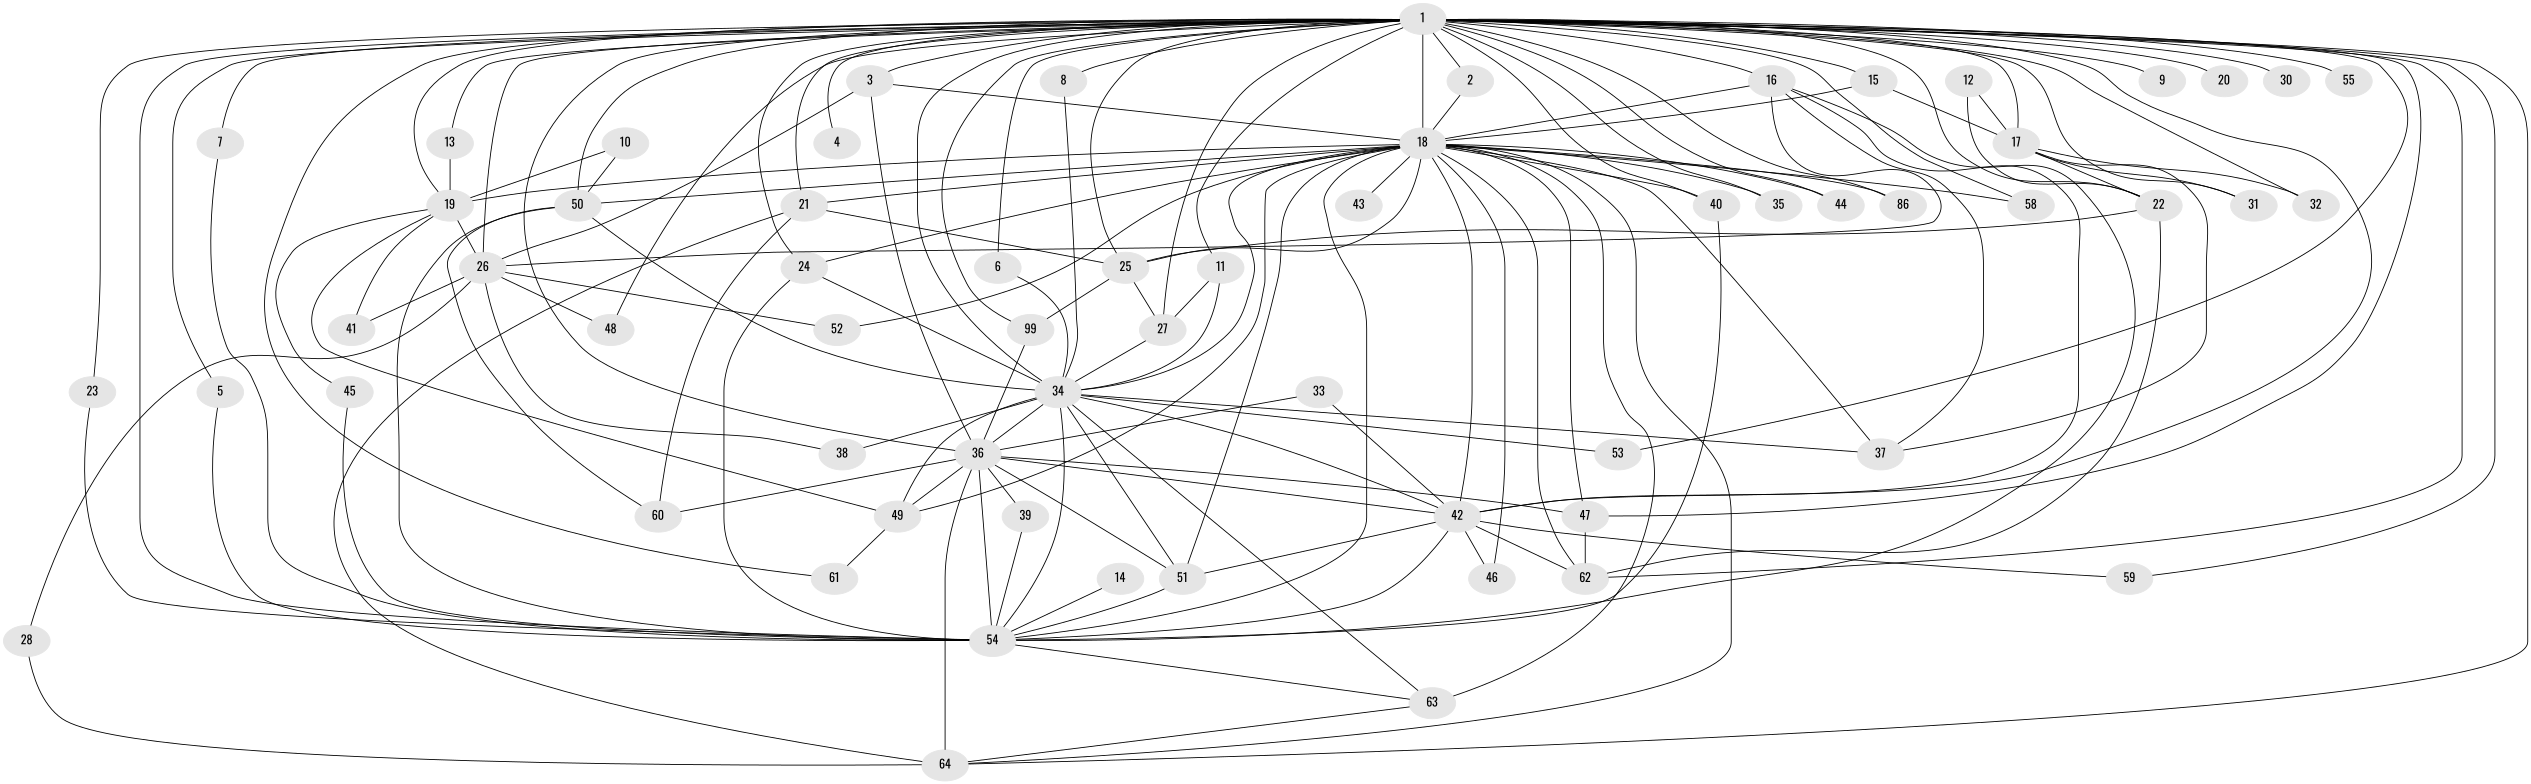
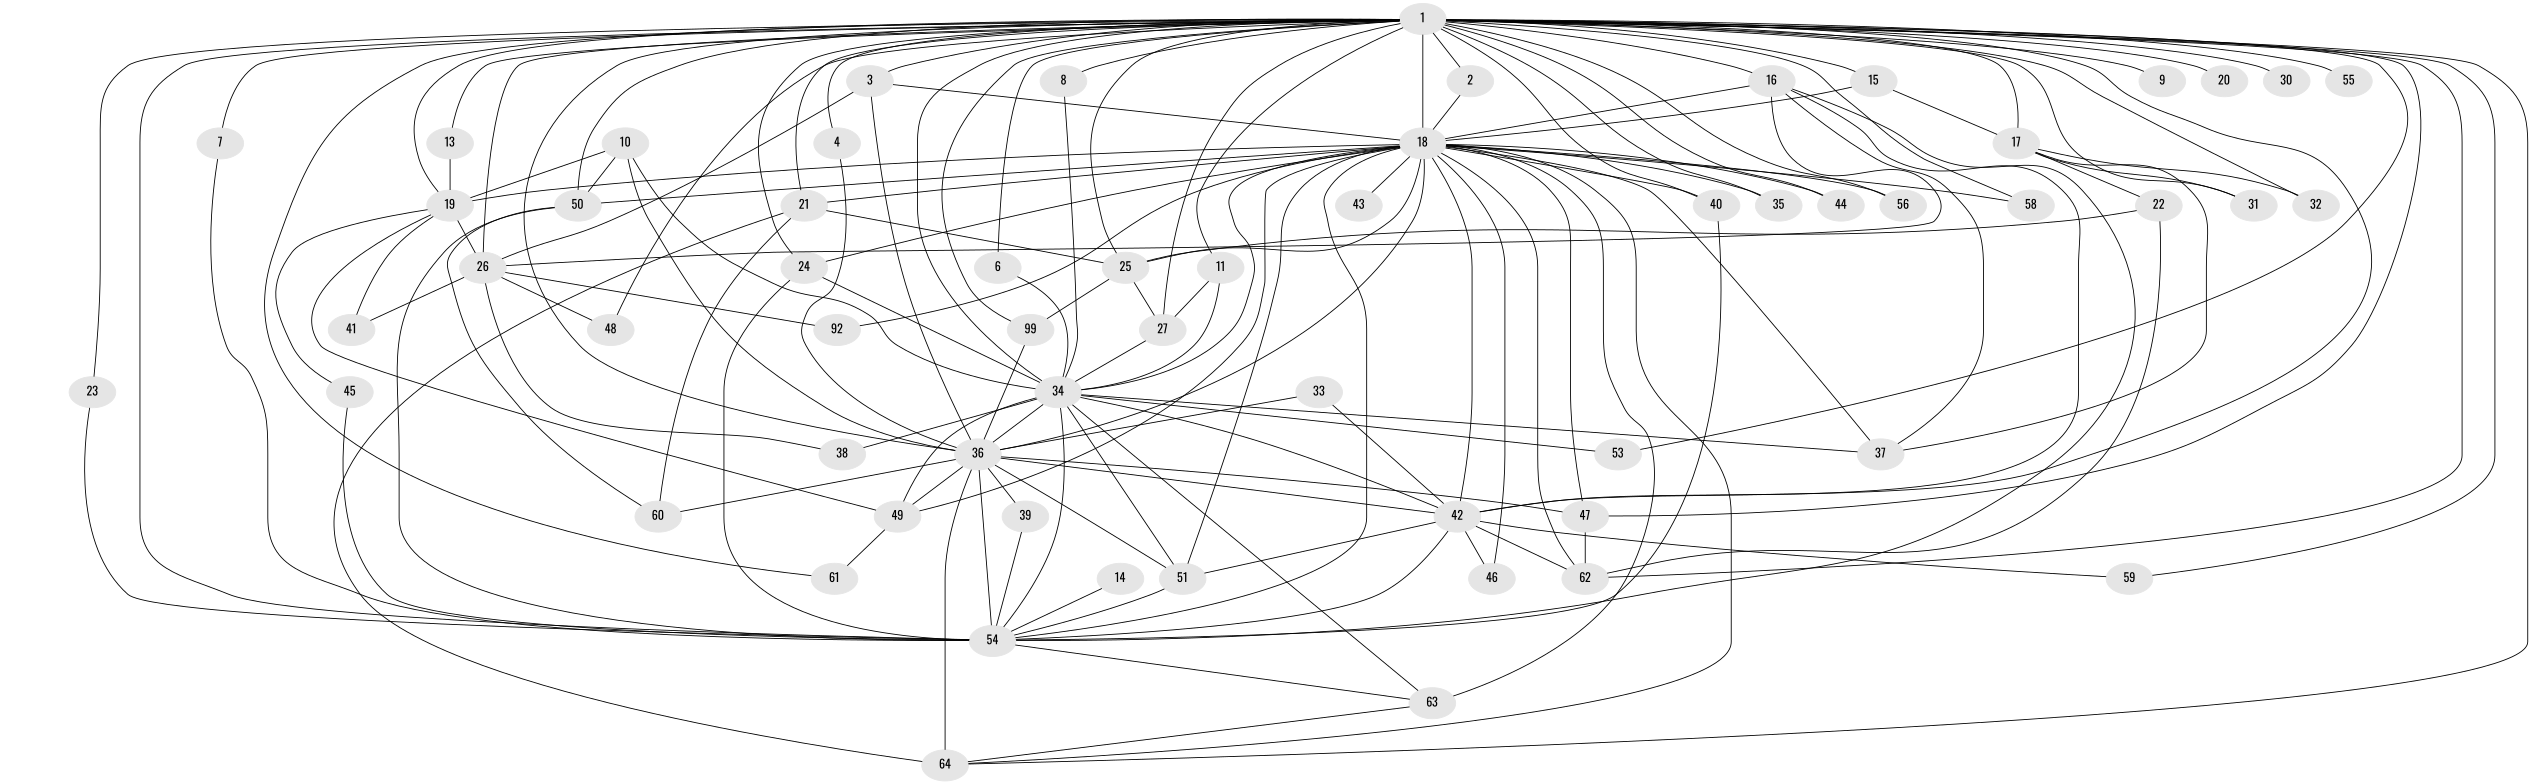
(1843, 45) -> none
(1969, 81) -> none
(1903, 206) -> (1903, 206)
(837, 330) -> (837, 330)
none -> (803, 338)
(799, 342) -> (808, 295)
none -> (749, 353)
none -> (1270, 353)
(220, 392) -> none
(27, 641) -> none
